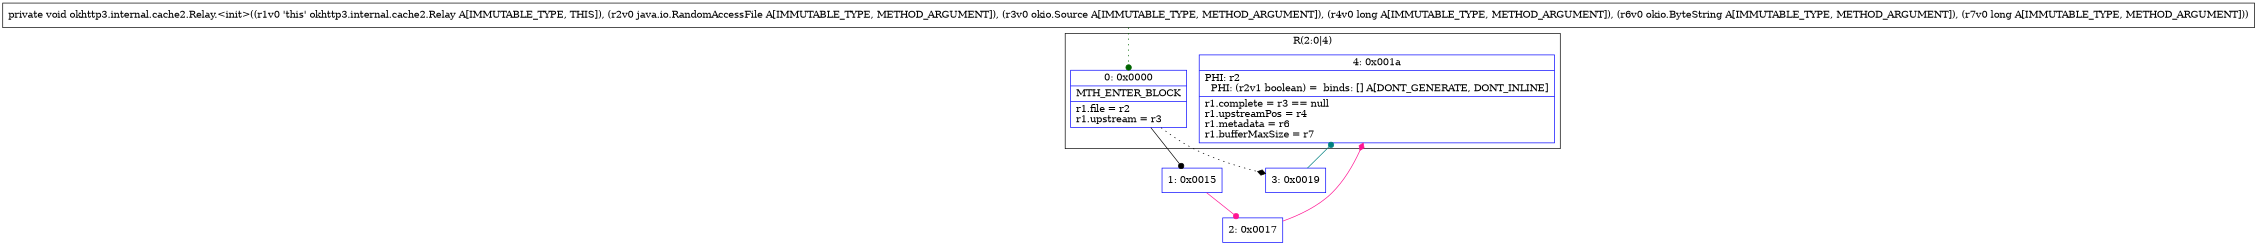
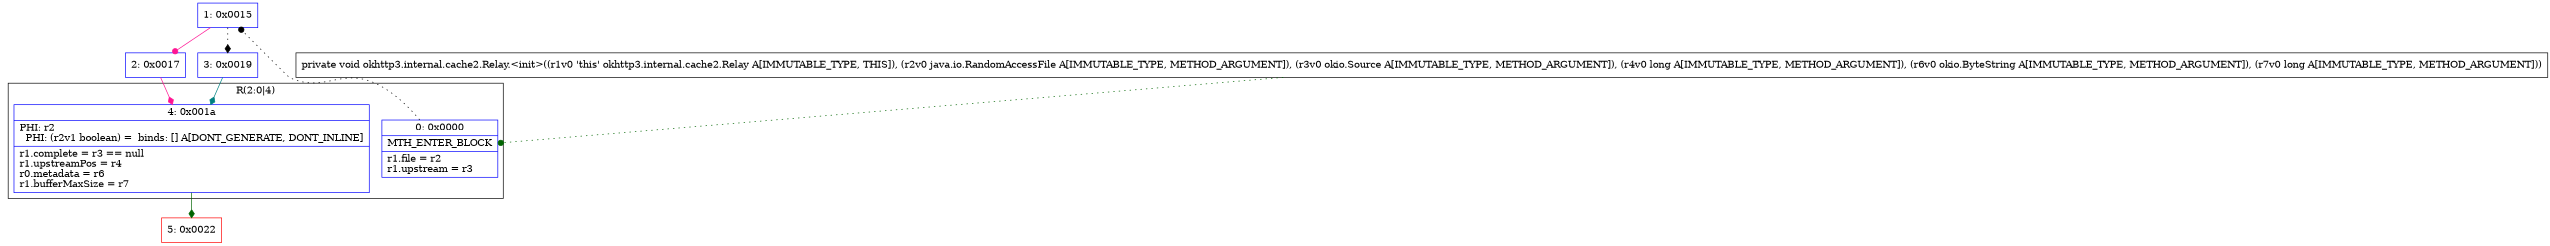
(1247, 124) -> (62, 174)
(1164, 144) -> (344, 79)
(1207, 155) -> (228, 36)
(1318, 157) -> (218, 88)
none -> (192, 230)
